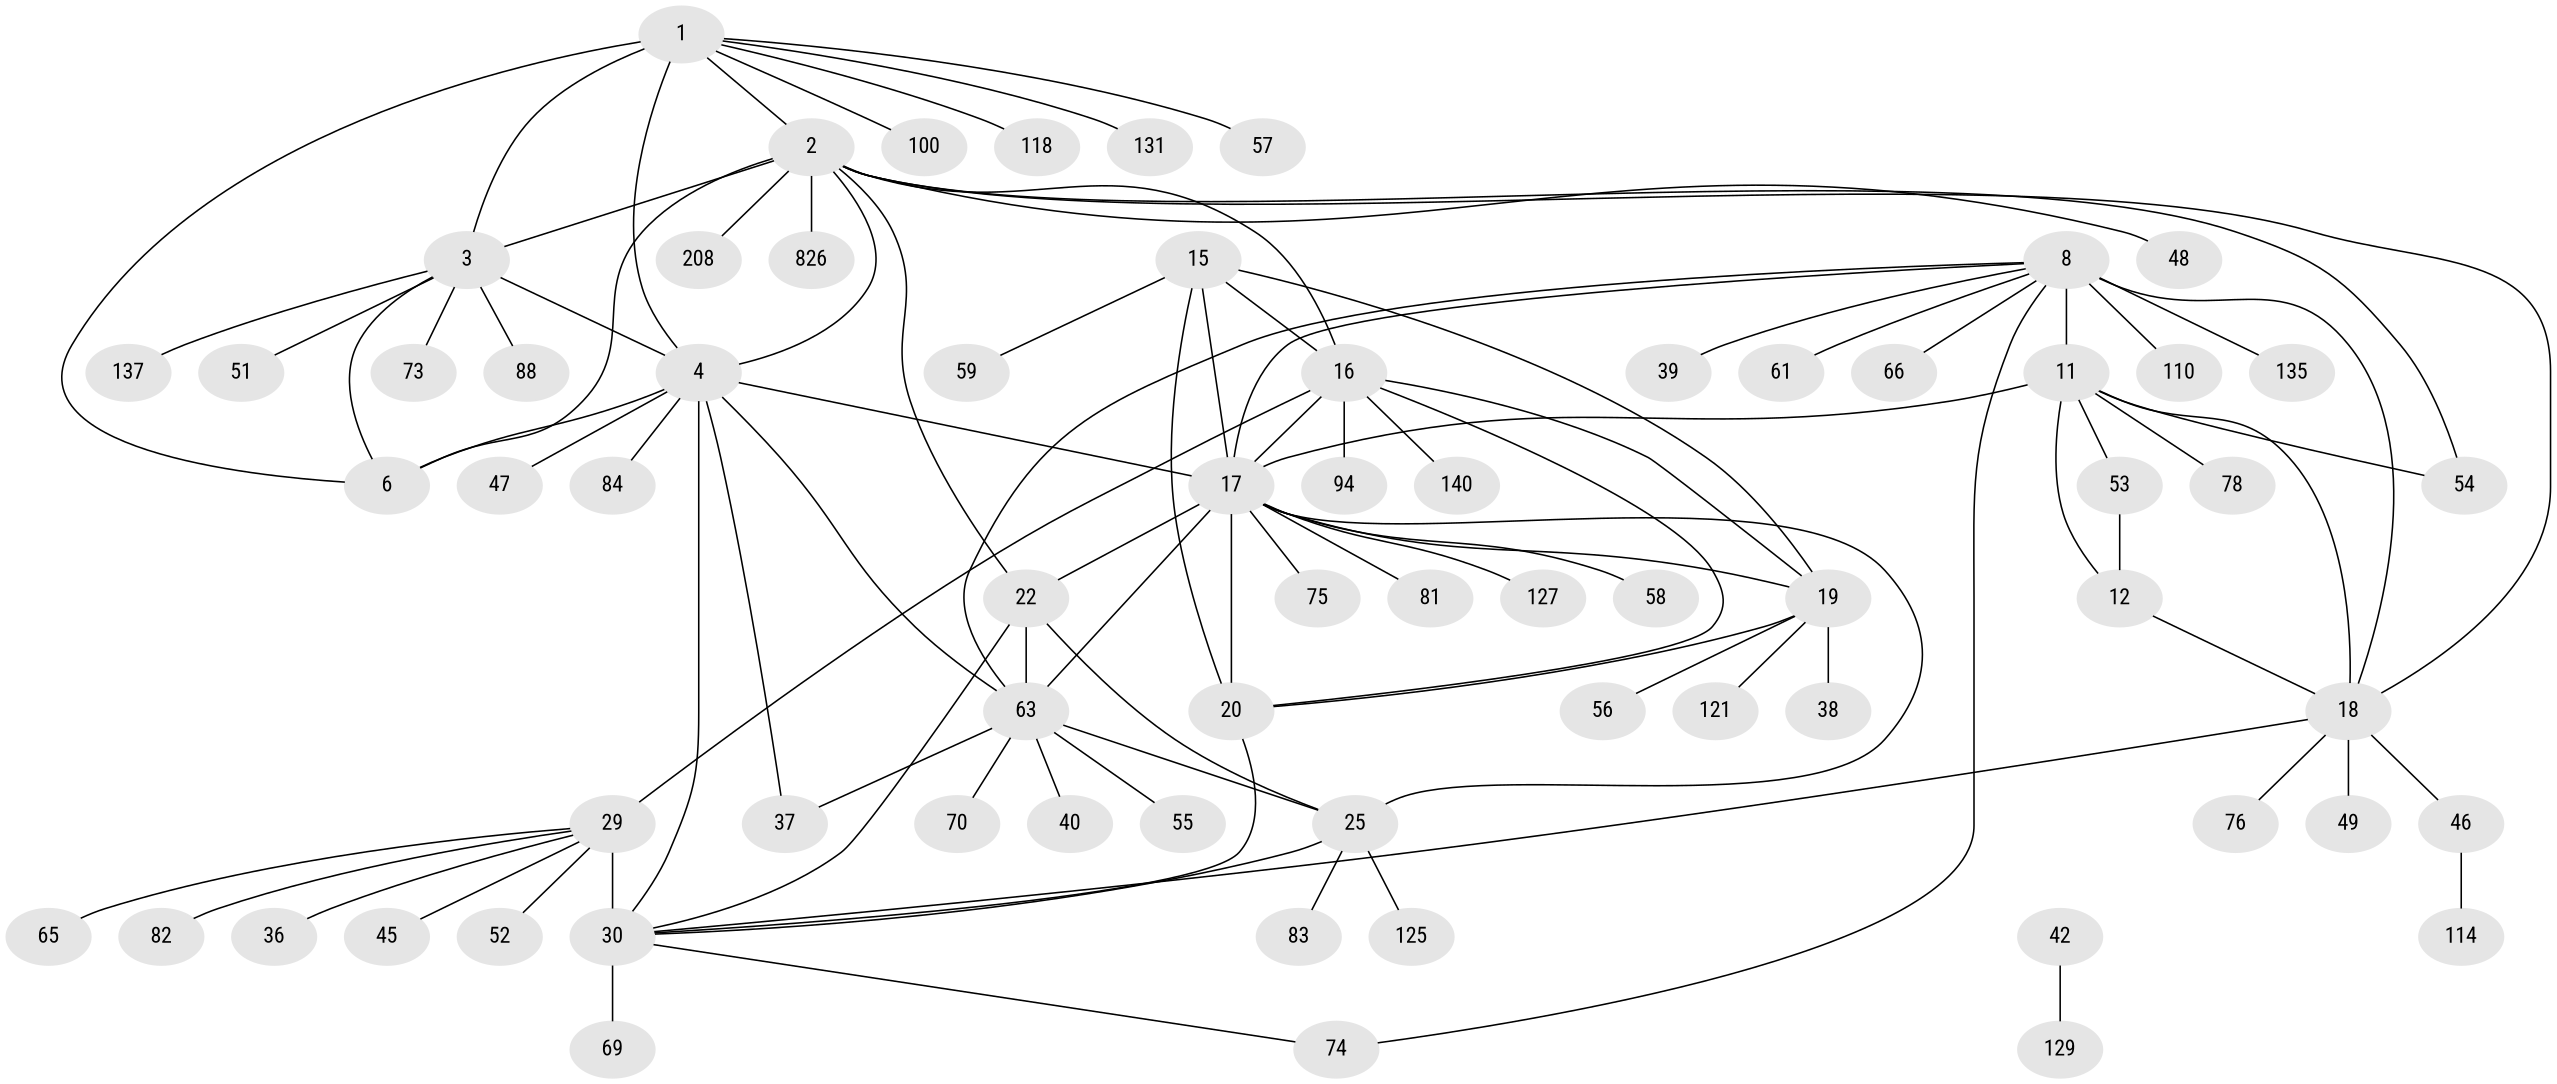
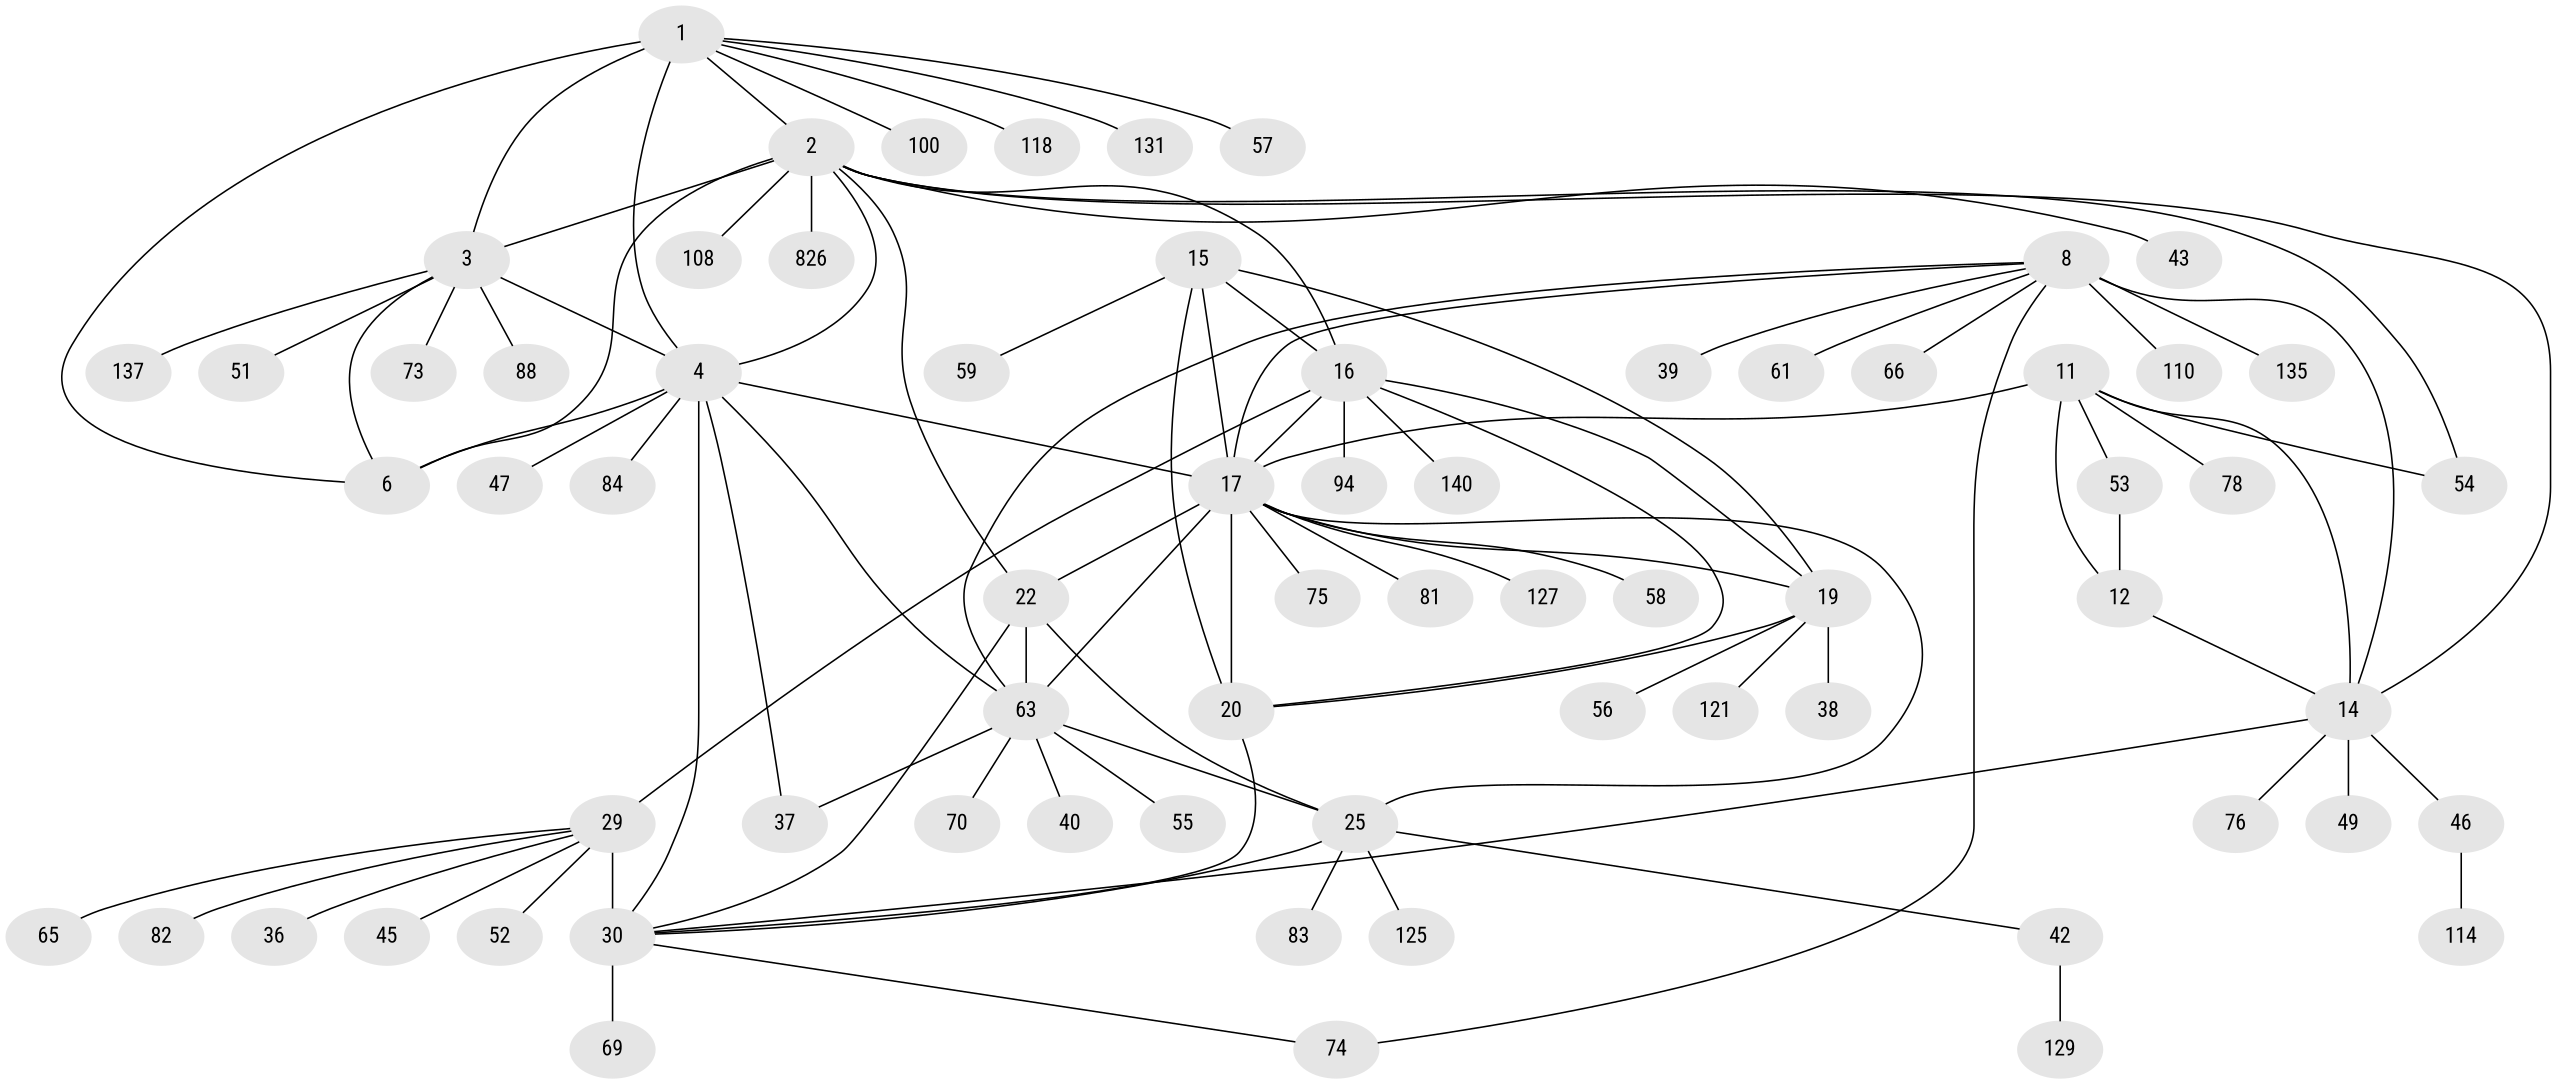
(699, 260) -> (699, 260)
(2179, 260) -> (2179, 260)
(2066, 317) -> none
(2348, 711) -> (2348, 711)
none -> (1708, 880)
